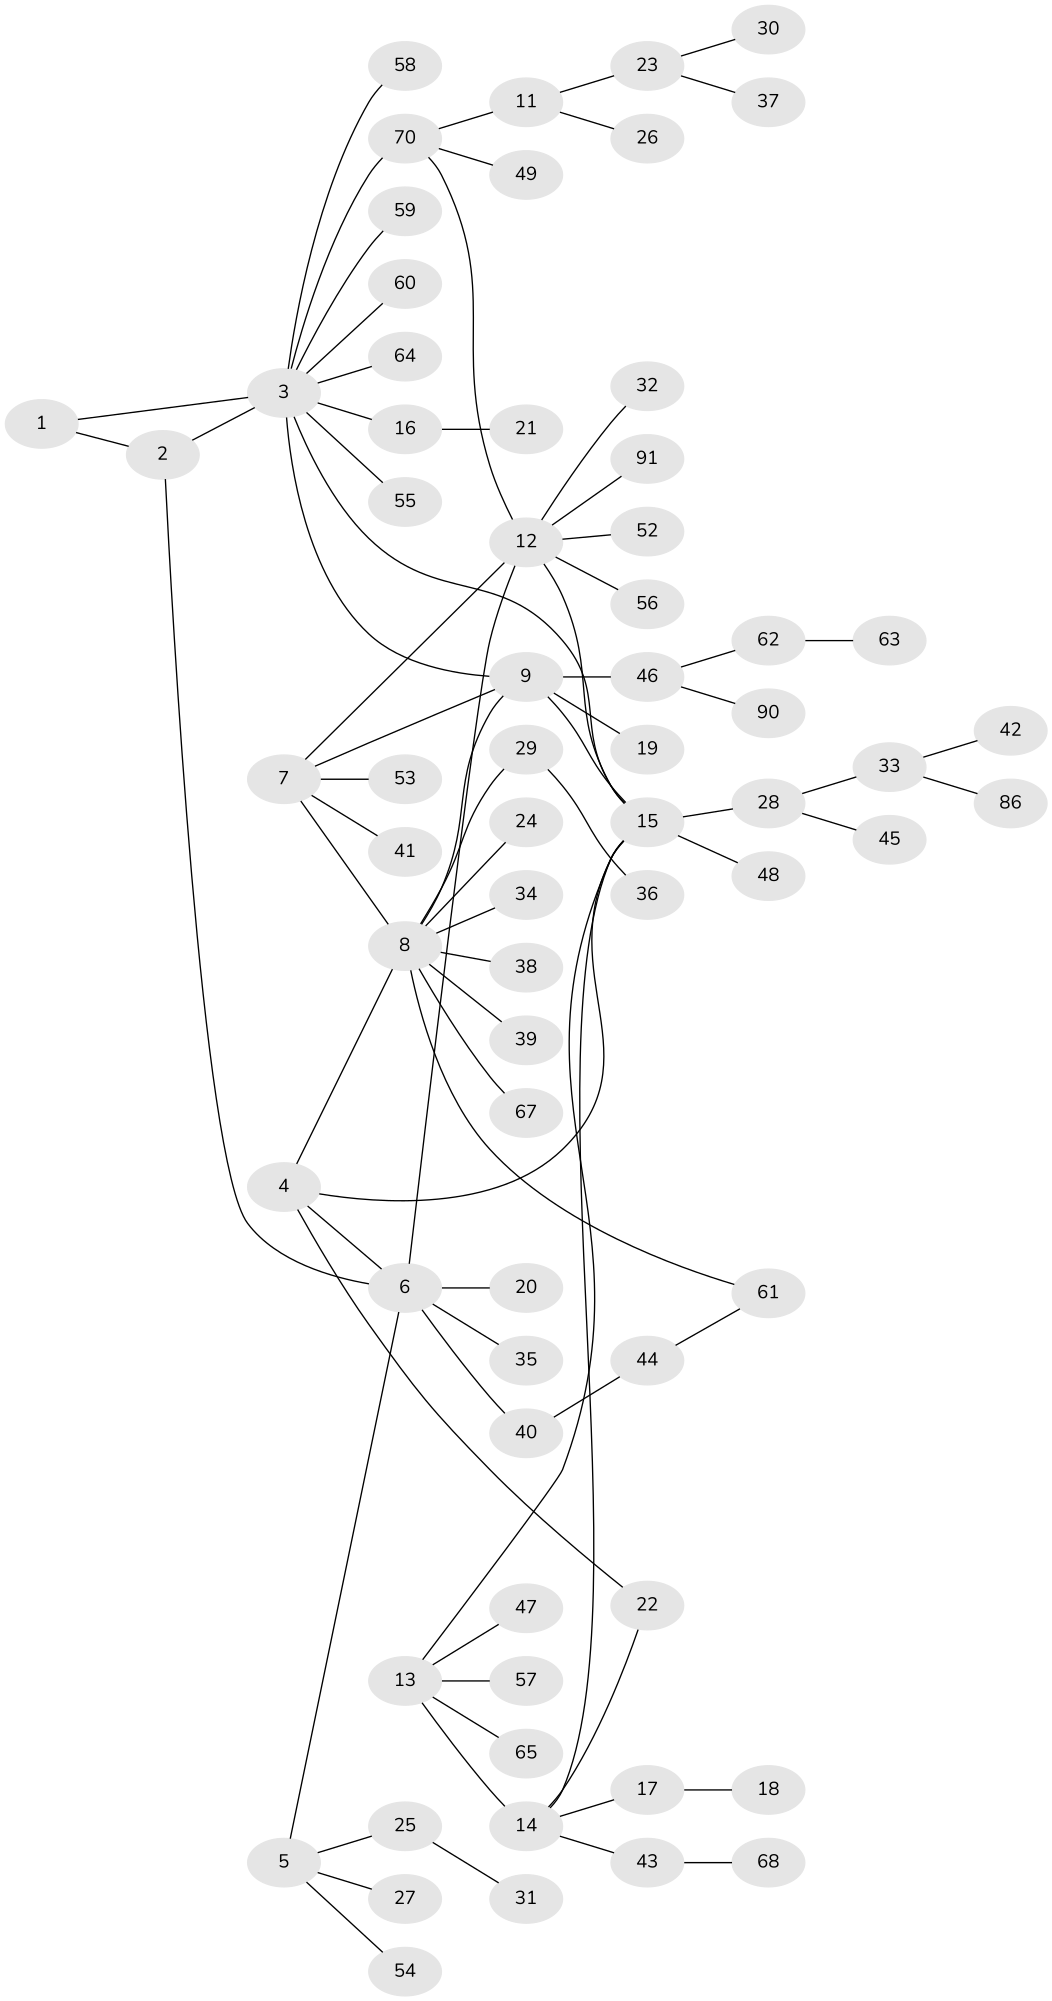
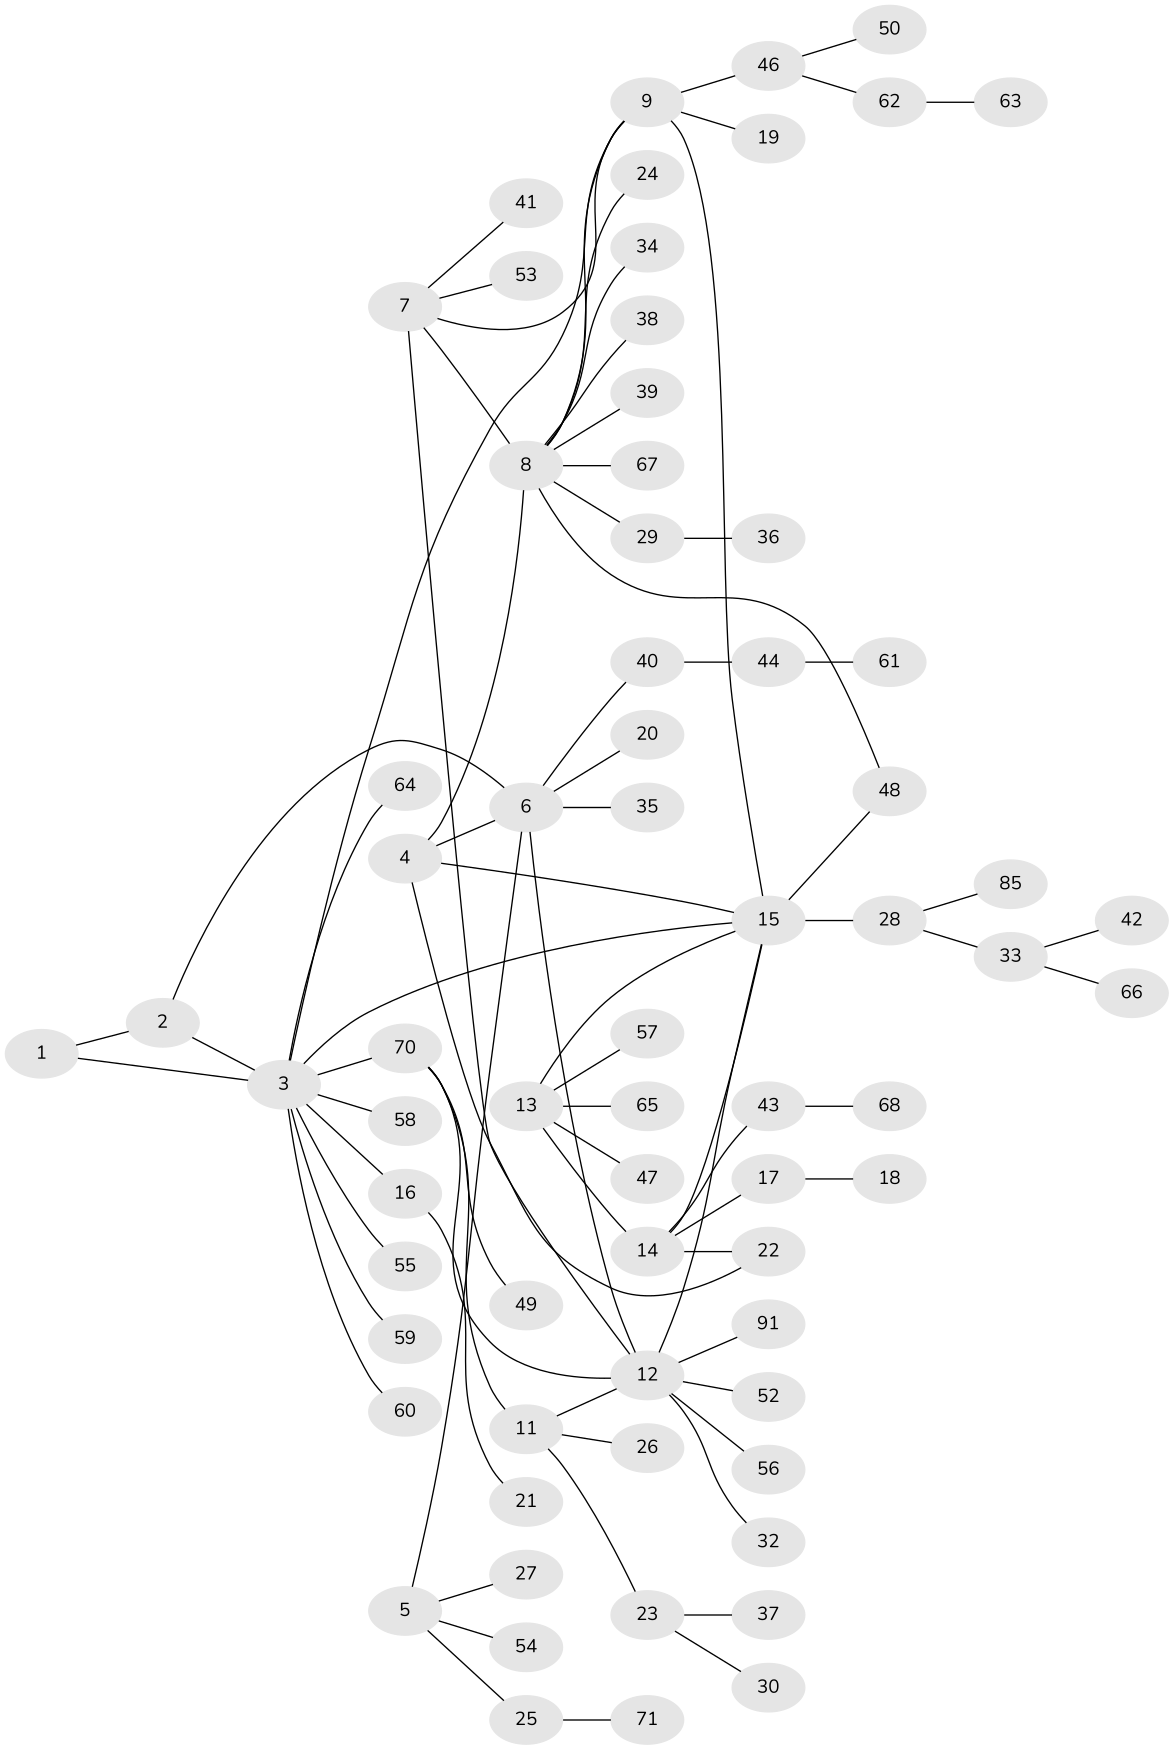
(768, 713) -> (890, 30)
(1011, 803) -> (1132, 993)
(890, 840) -> (1011, 884)
(512, 1170) -> (745, 600)
none -> (587, 1402)
(526, 1899) -> (647, 1720)
